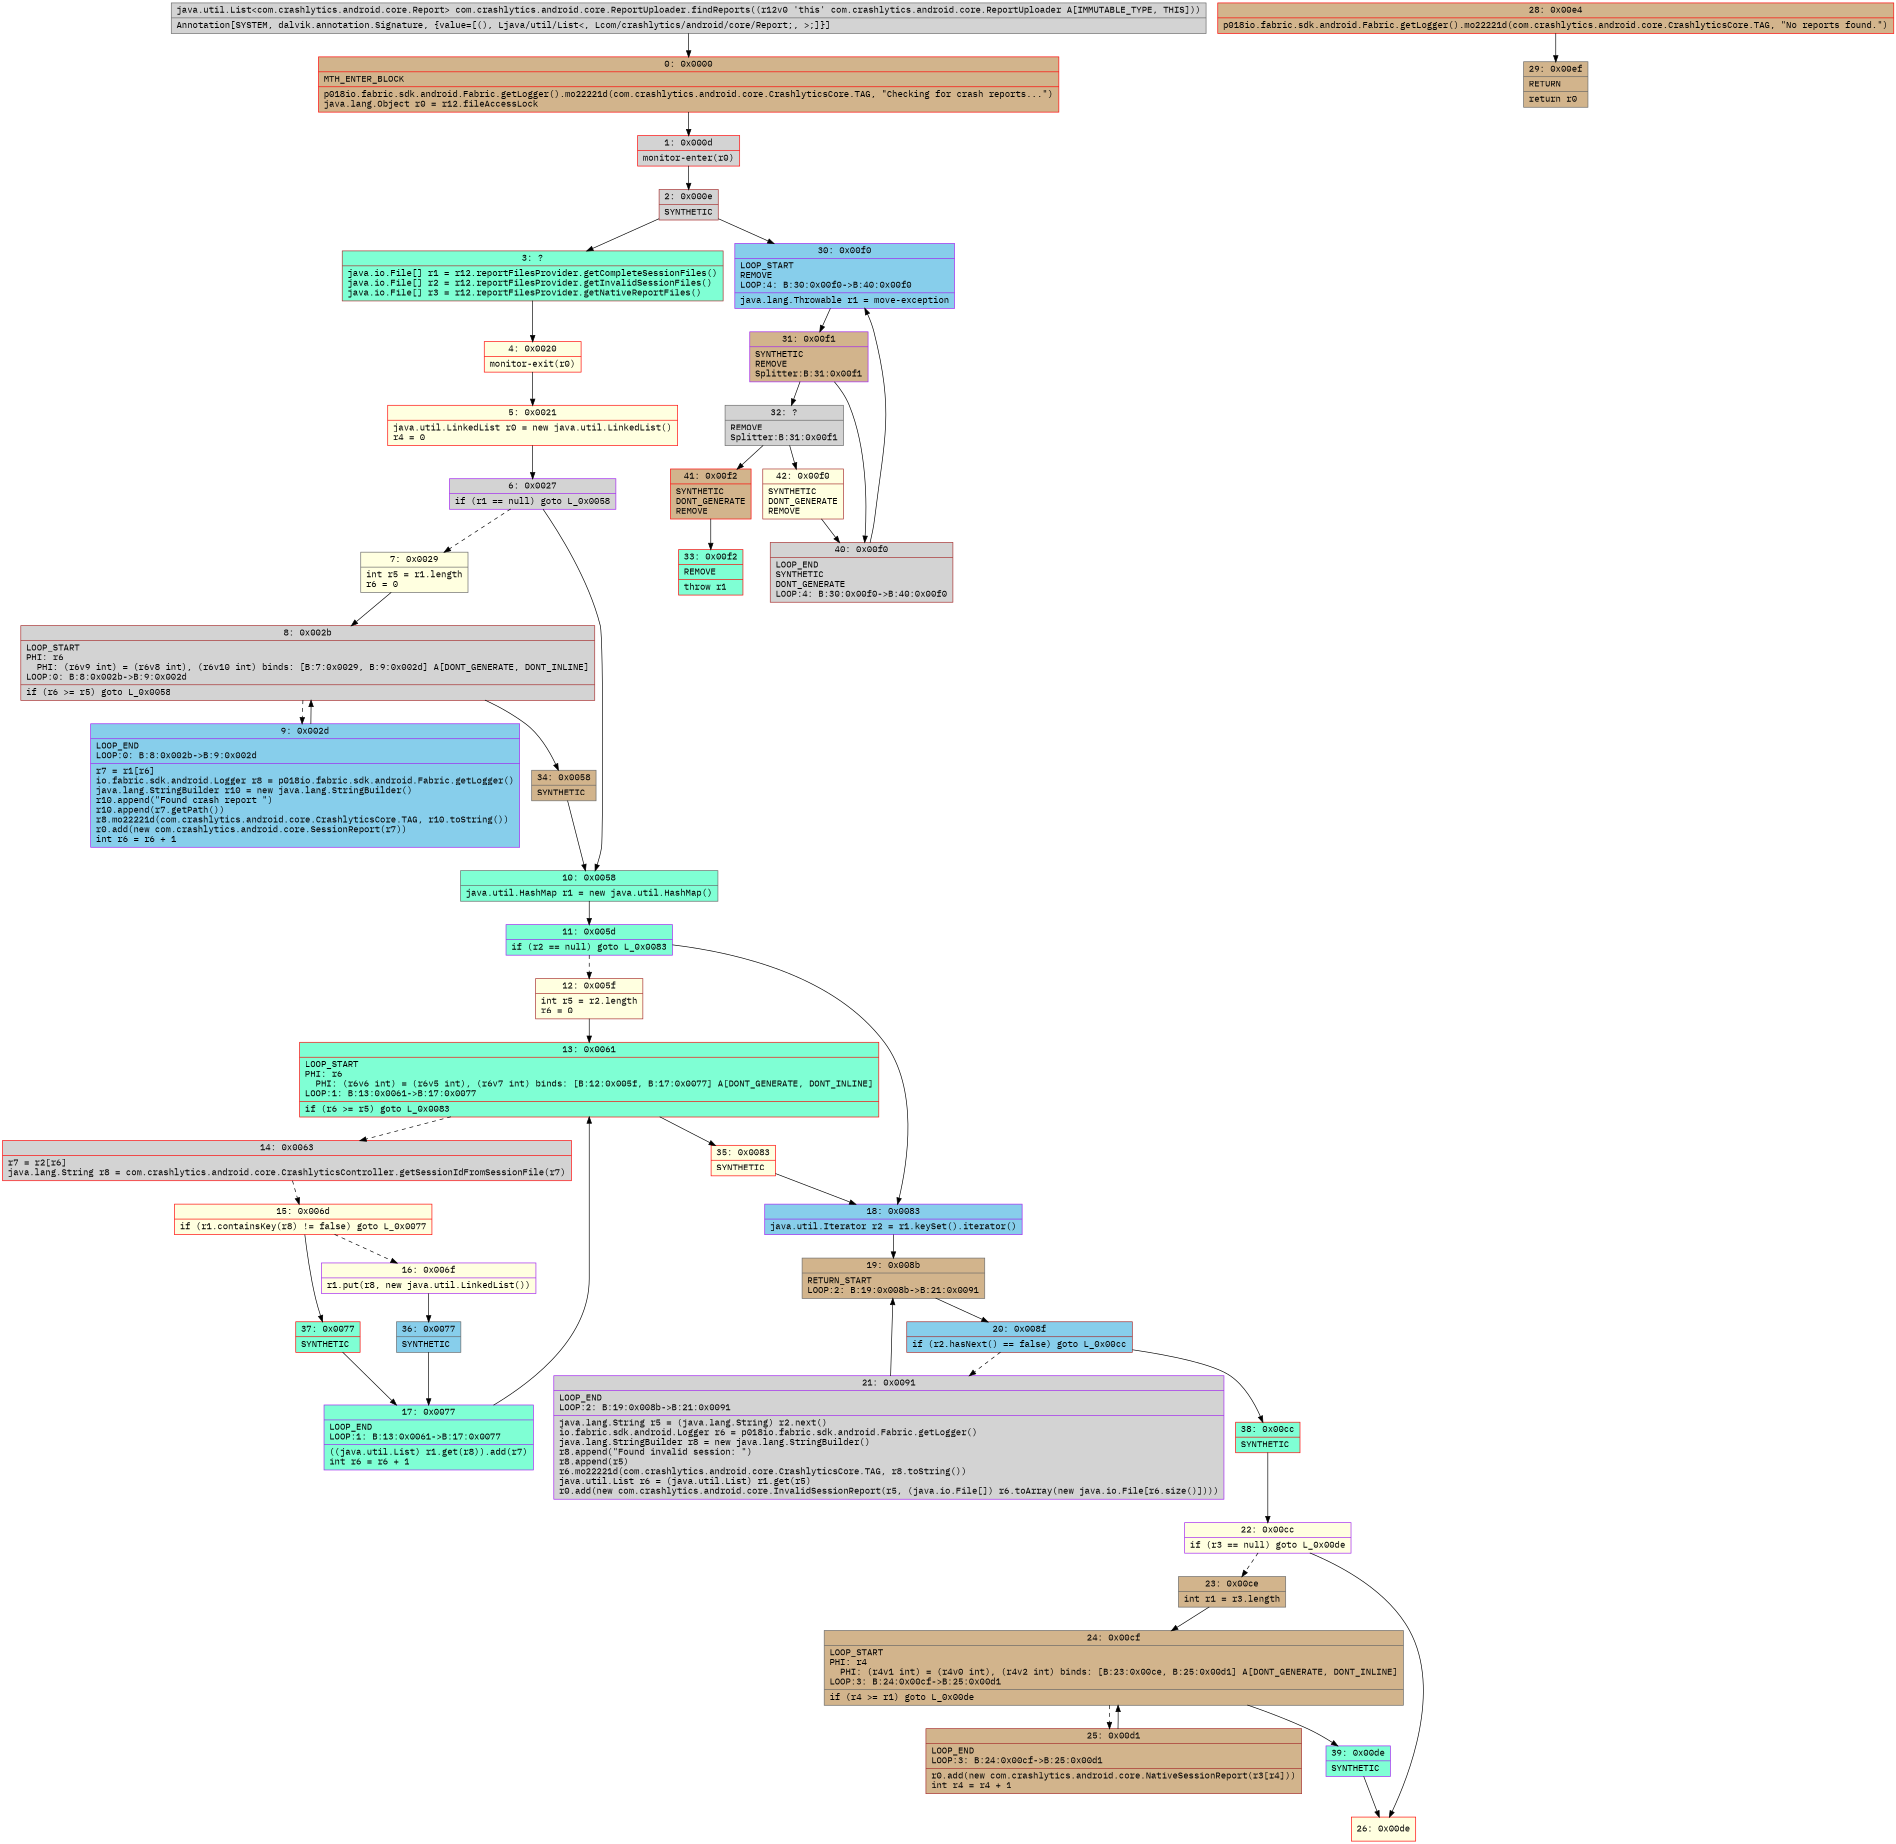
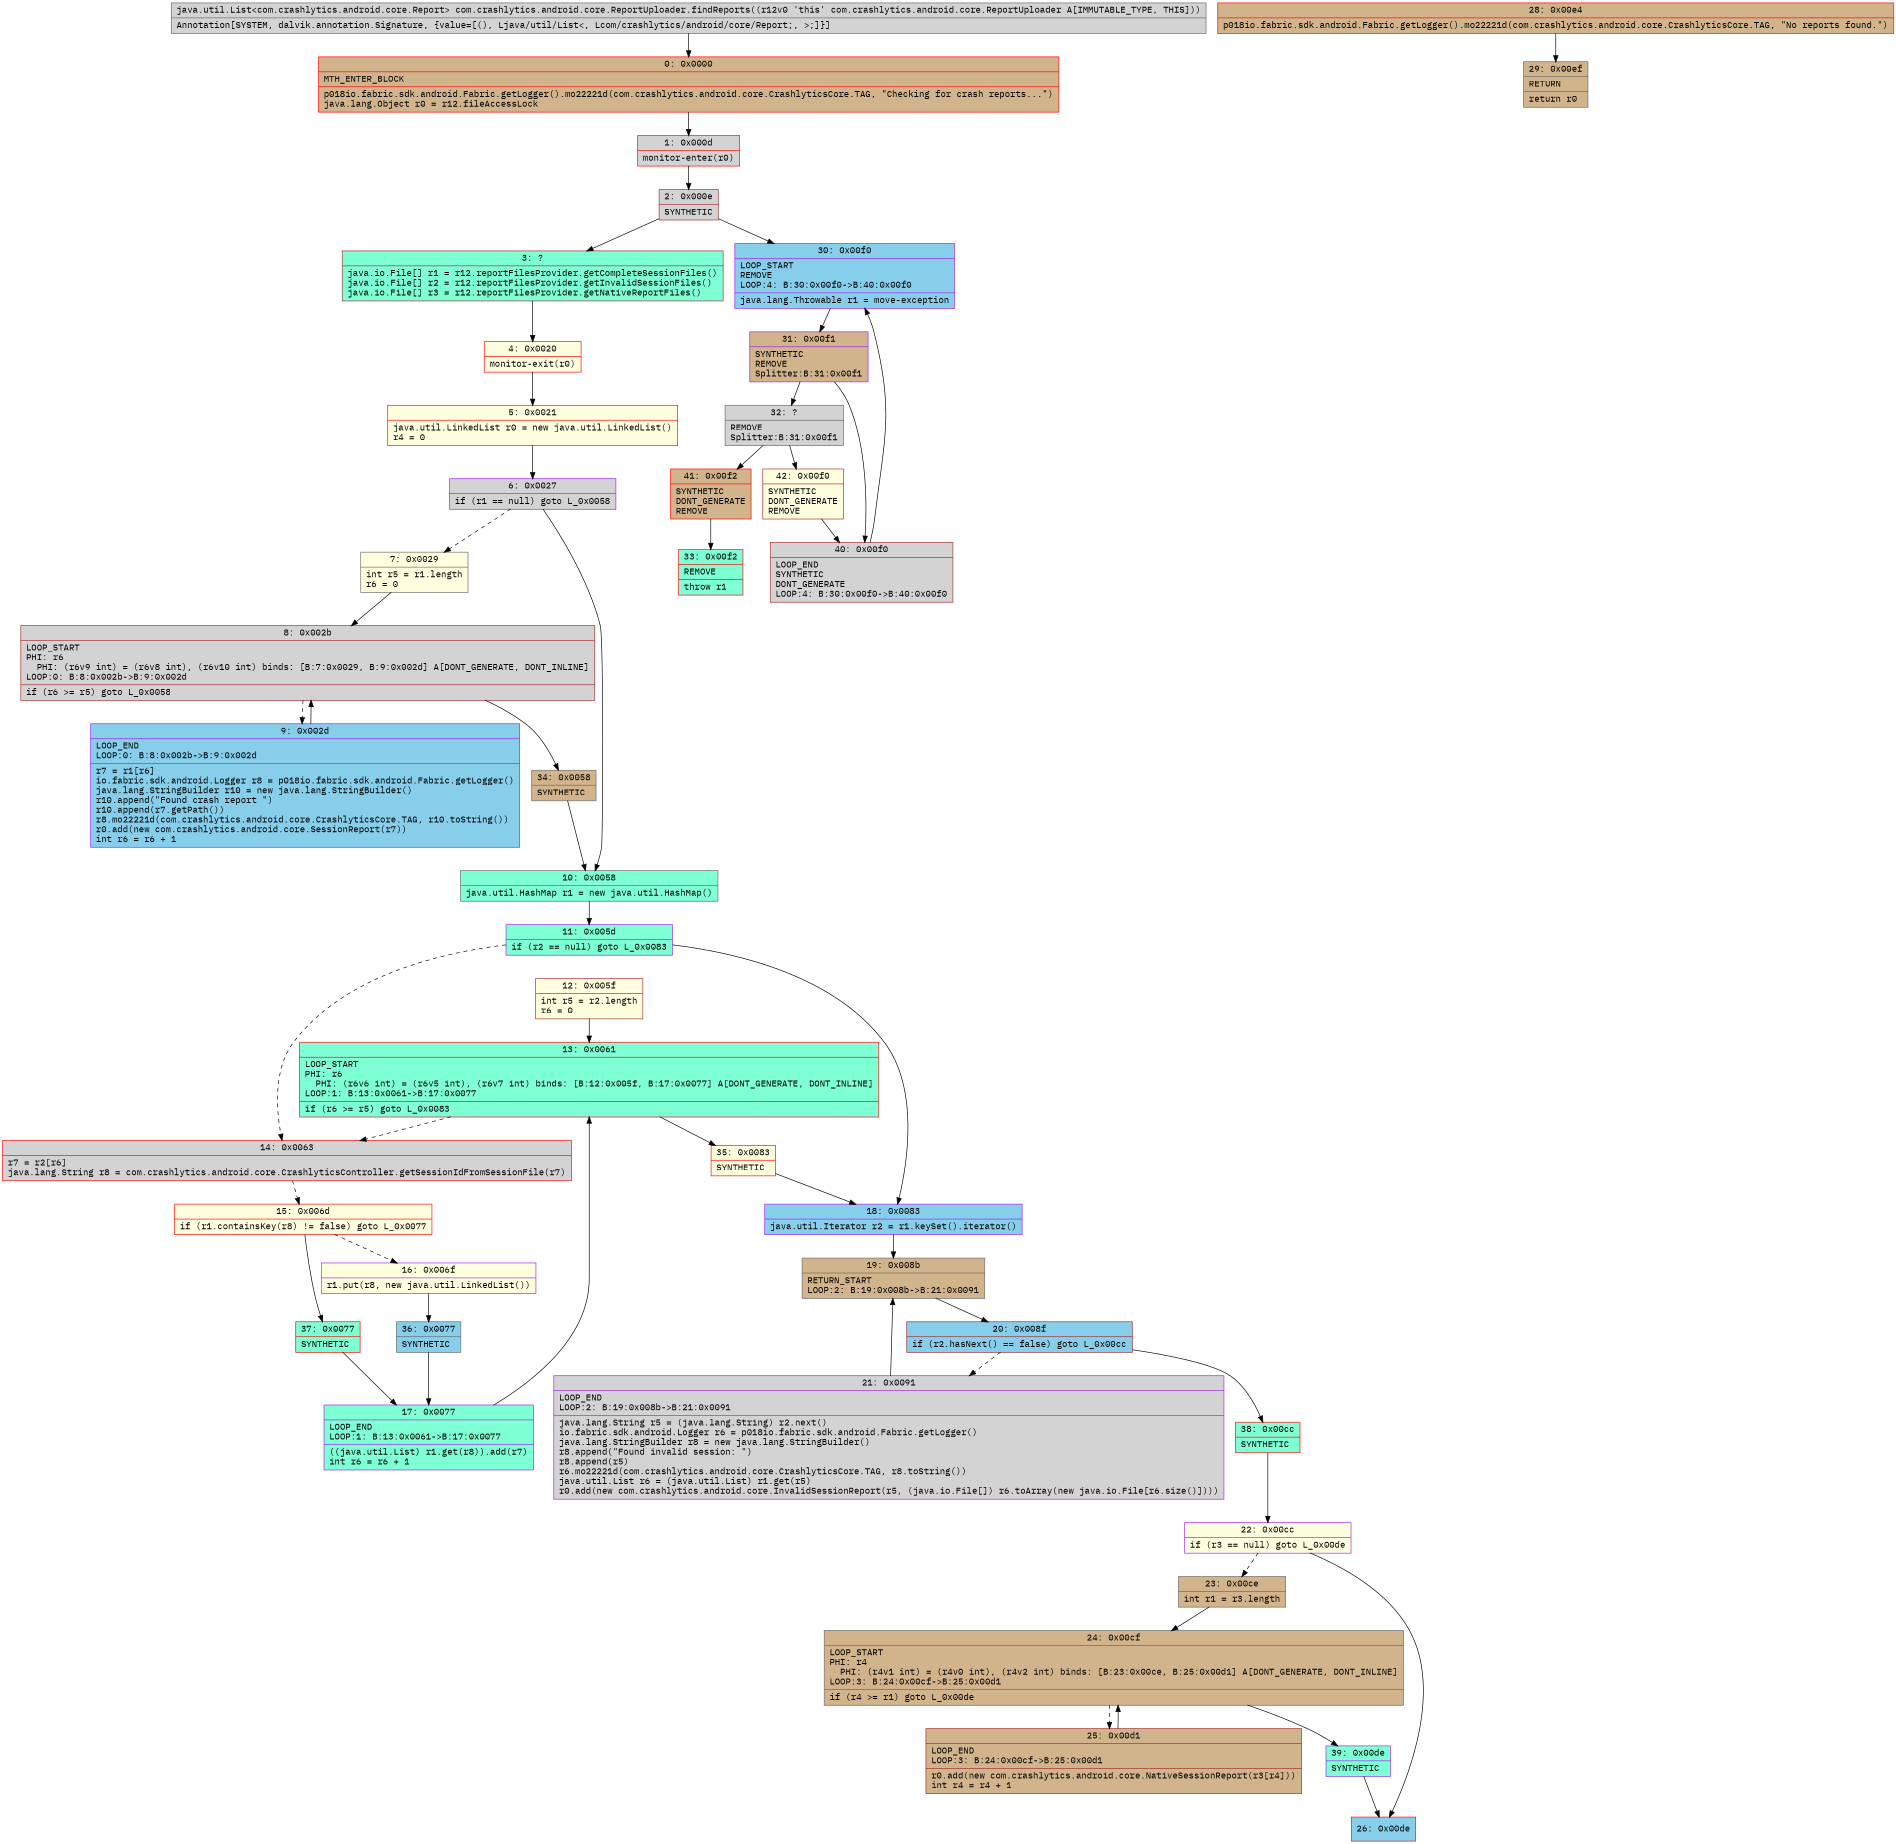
(589, 964) -> (347, 995)
(1384, 1829) -> (1384, 1829)
